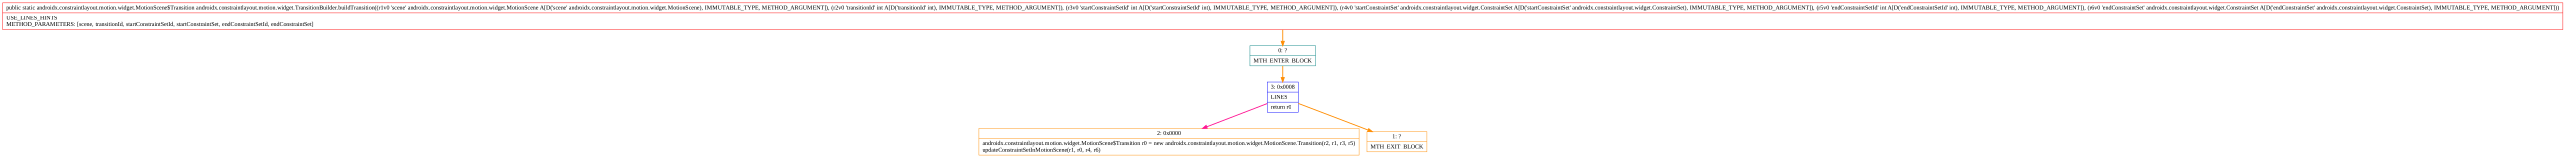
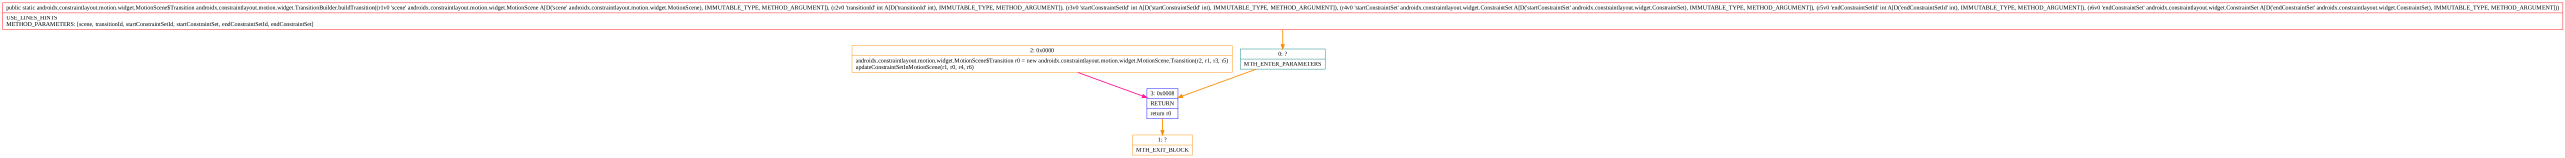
(1283, 61) -> (1283, 64)
(1279, 97) -> (1162, 103)
(1237, 115) -> (1110, 84)
